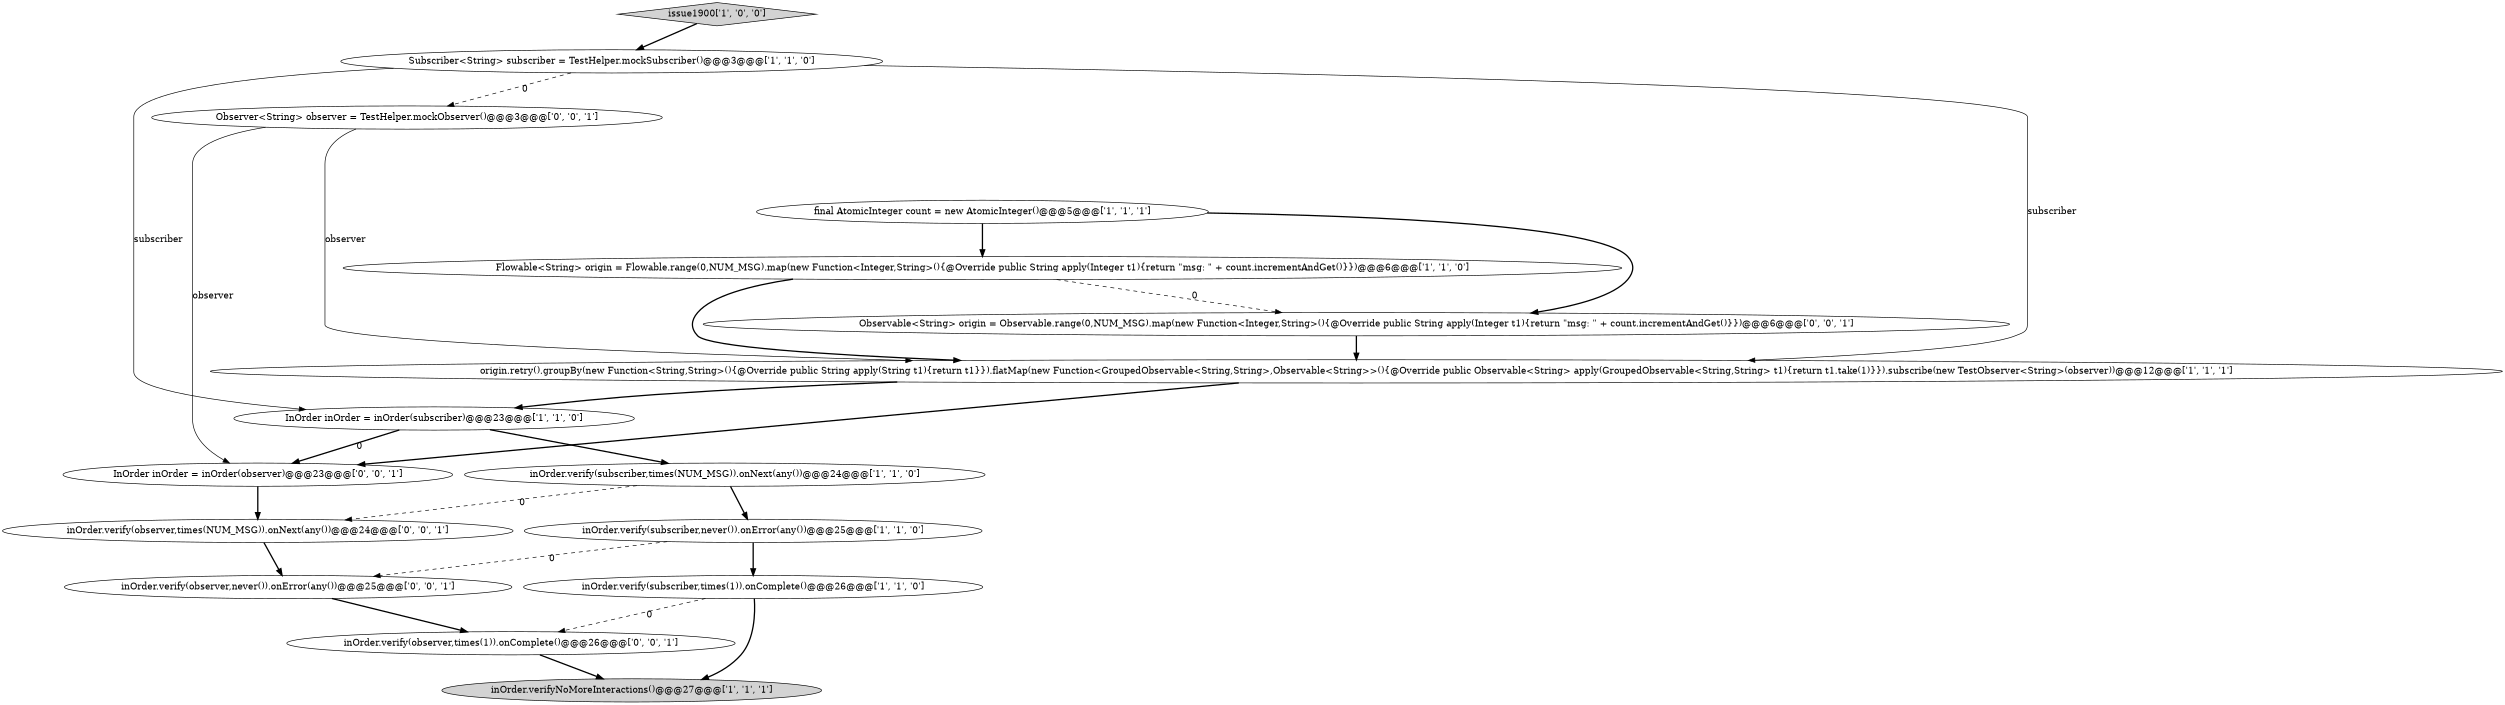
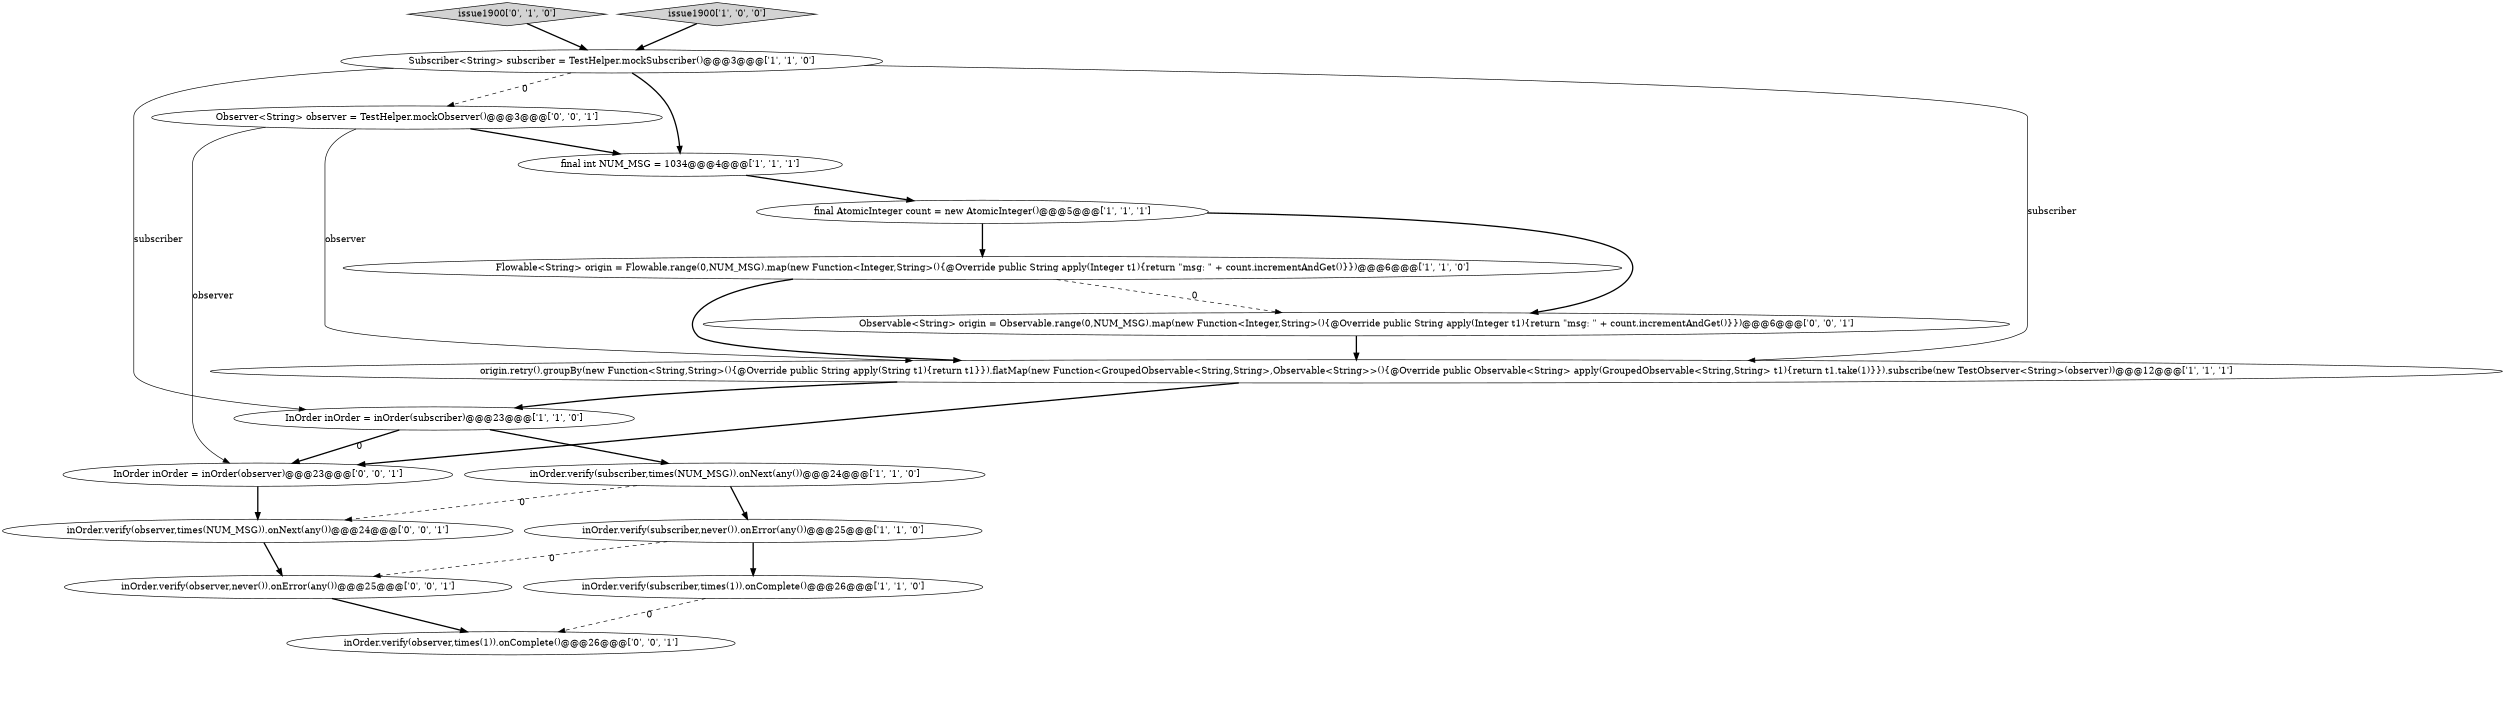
none -> (507, 14)
none -> (680, 165)
(632, 690) -> none
